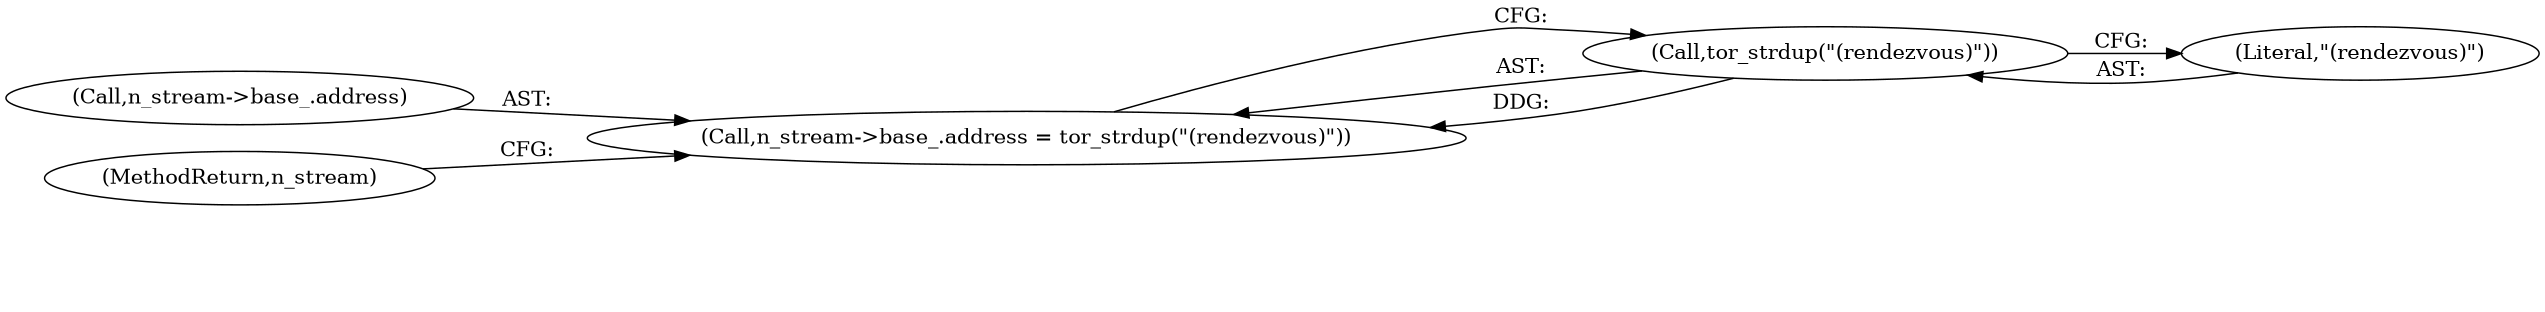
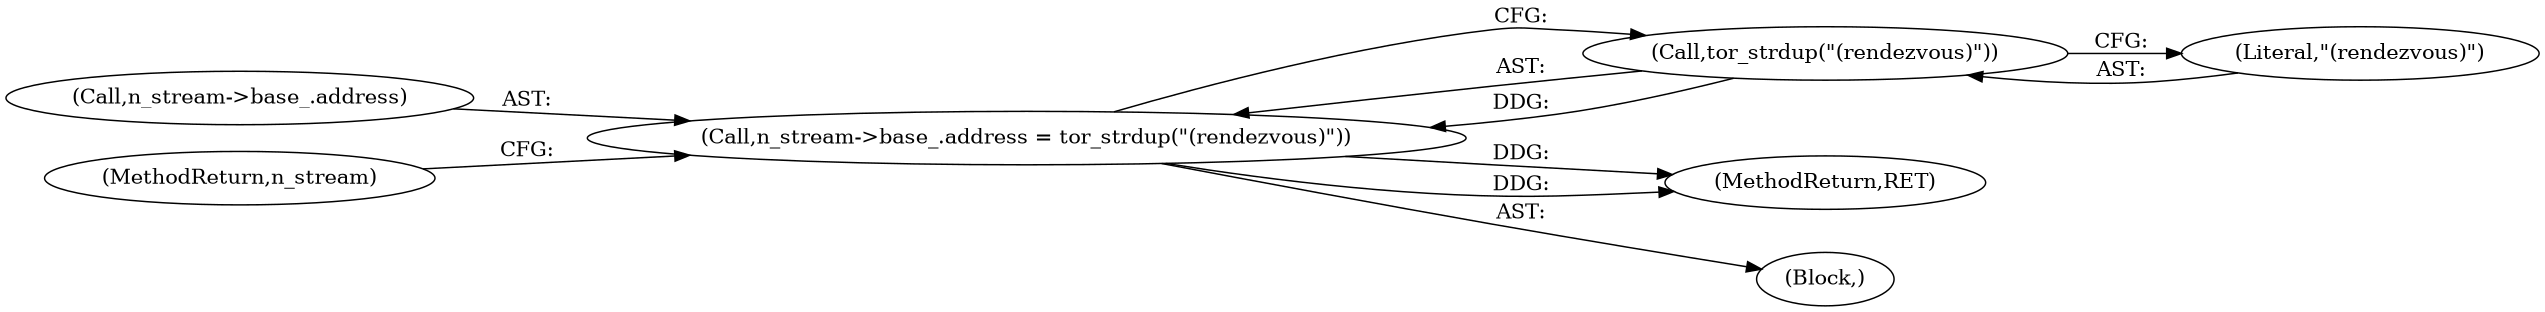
none -> (1825, 183)
none -> (1825, 279)
